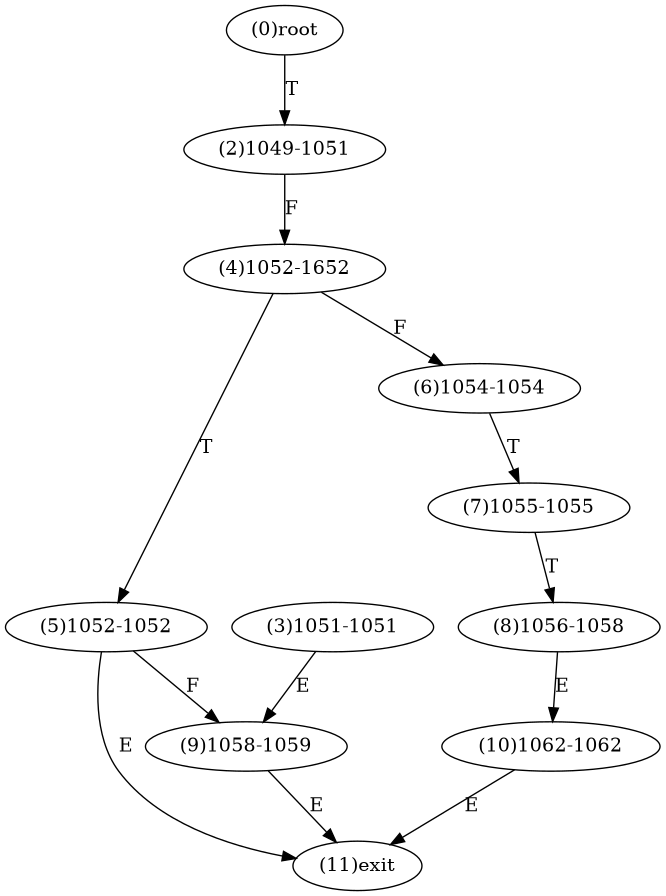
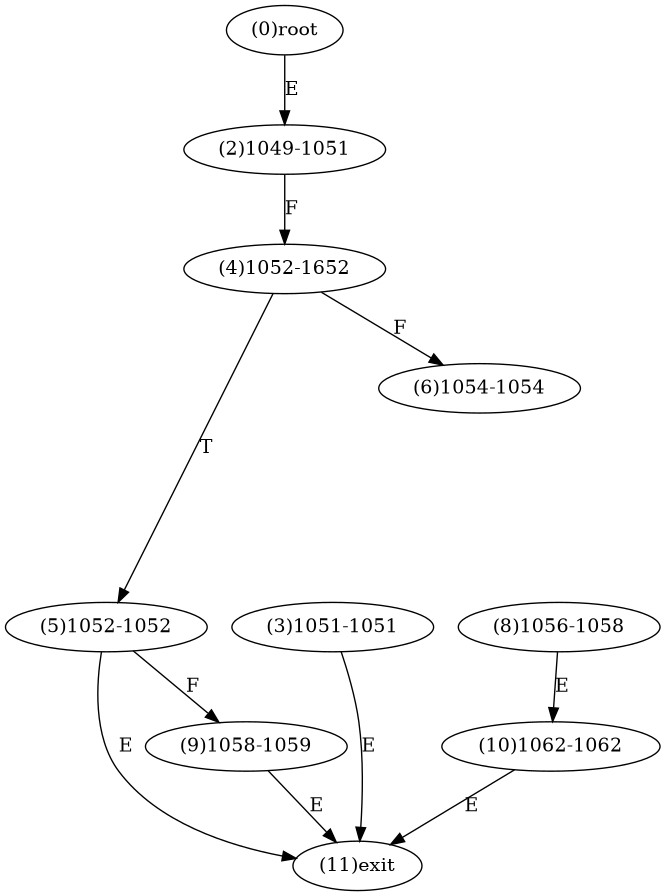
(292, 90) -> (292, 90)
(529, 508) -> none
(294, 681) -> (361, 738)
